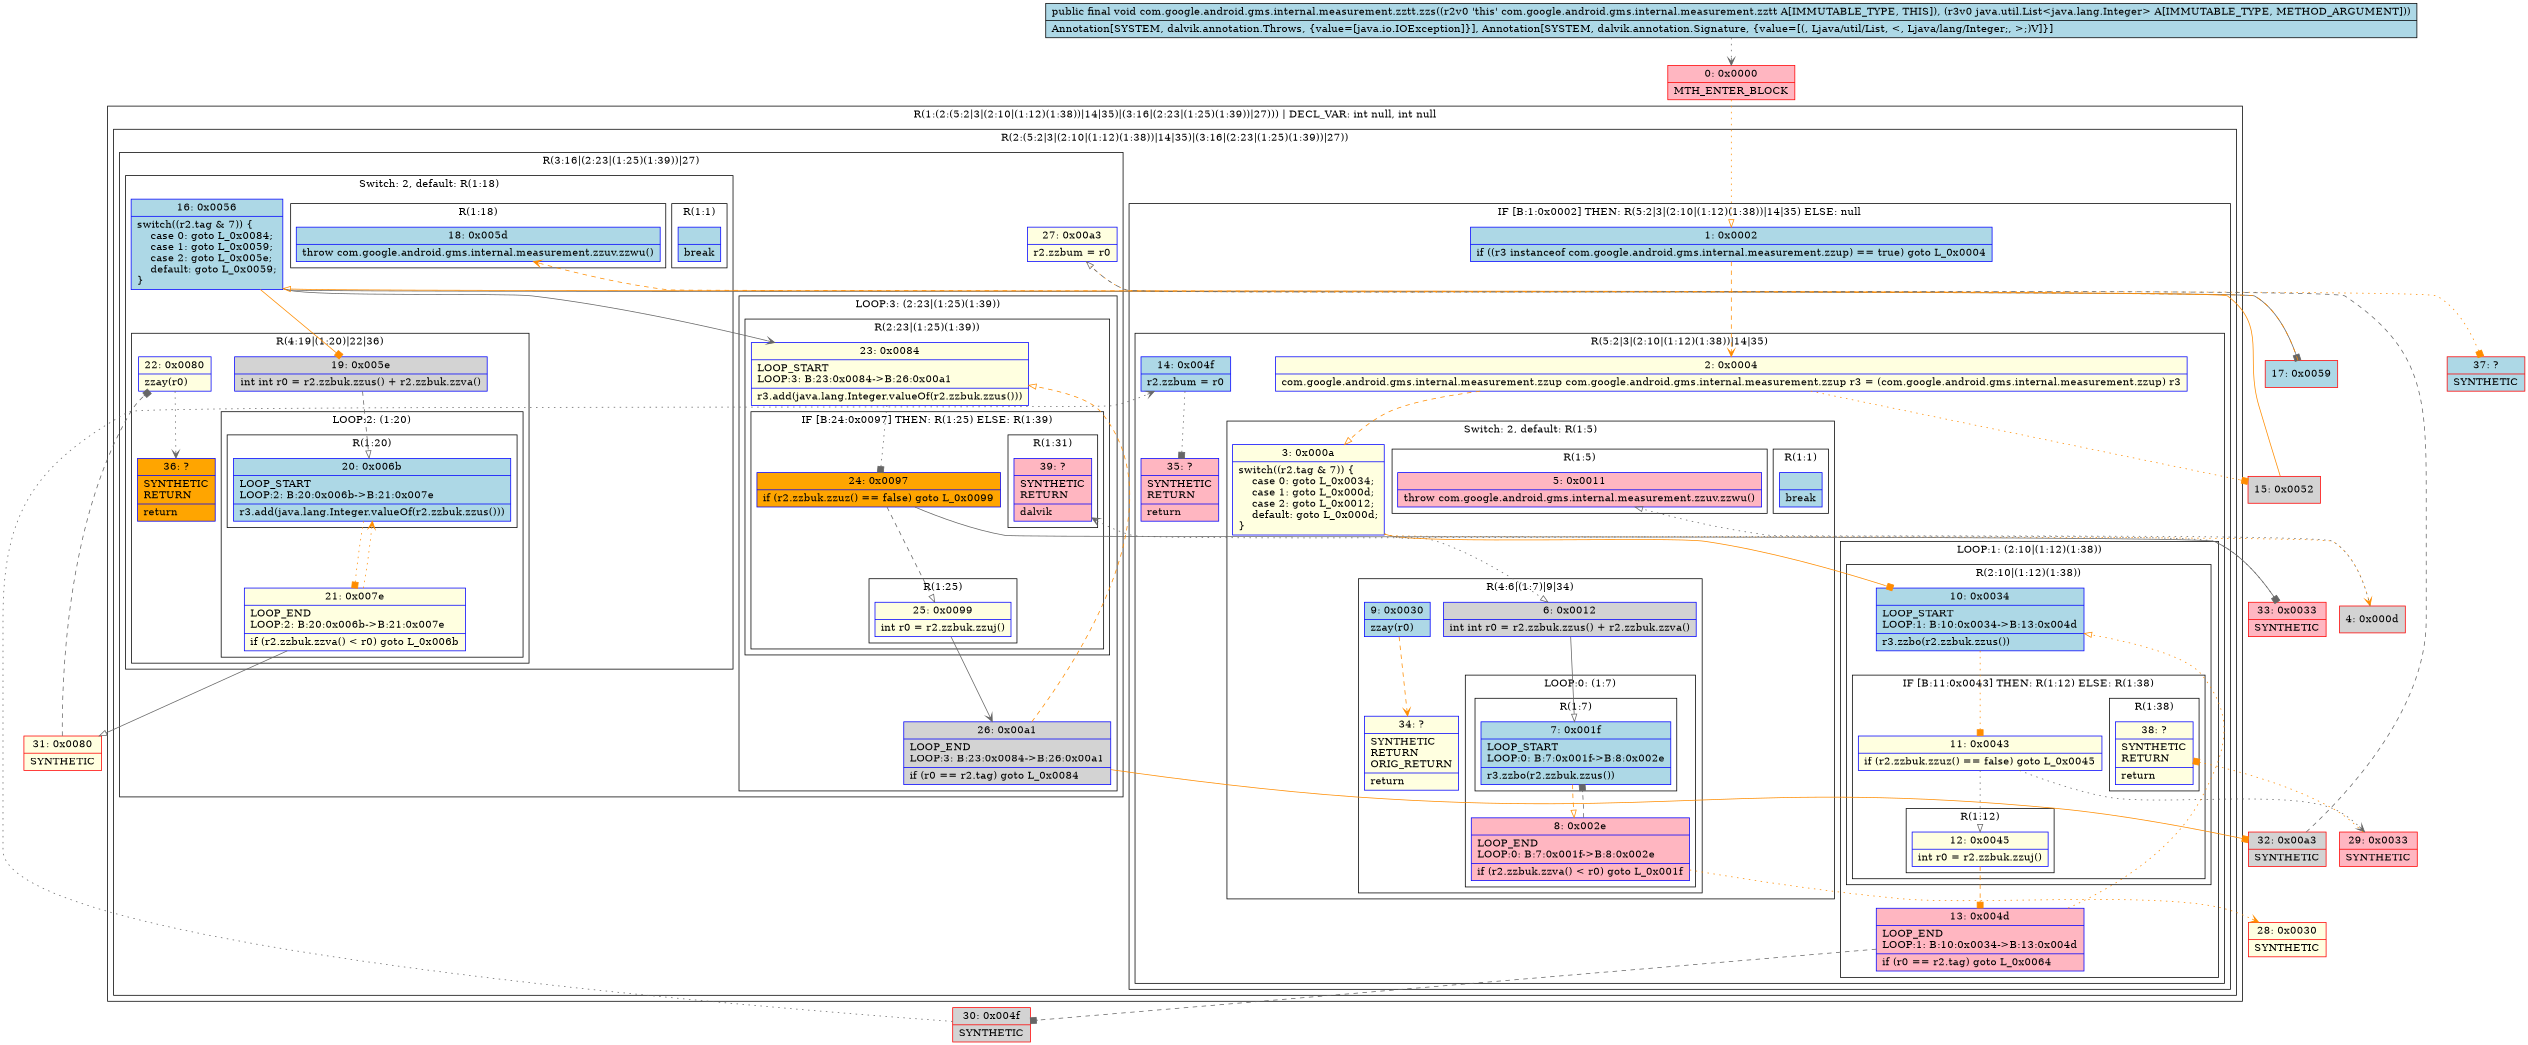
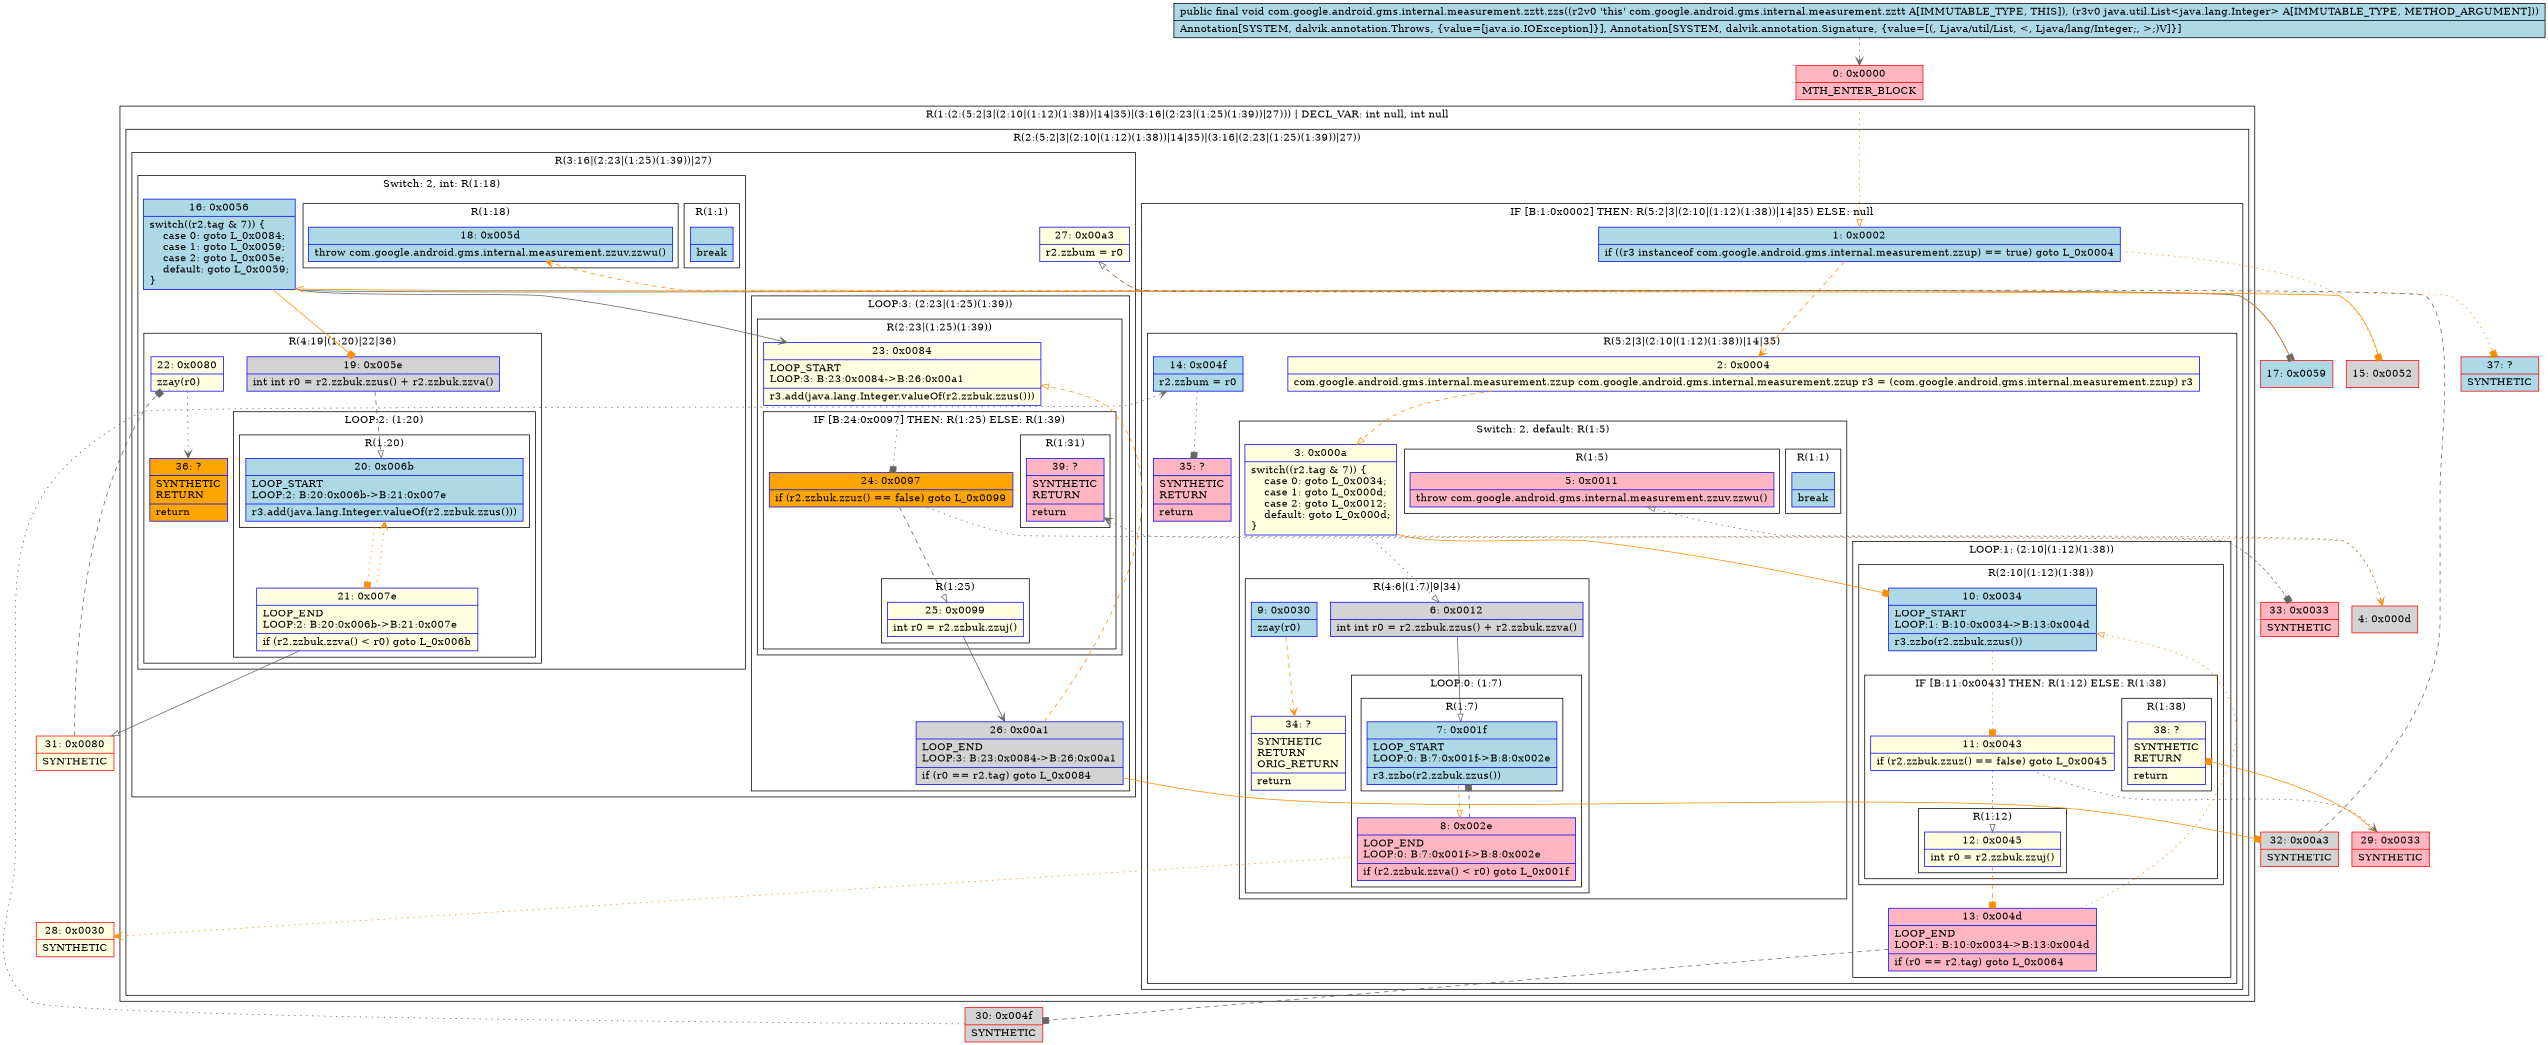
(429, 184) -> (442, 184)
(2025, 436) -> (2267, 270)
(1036, 512) -> (1050, 512)
(1603, 537) -> (1615, 537)
(2287, 787) -> (2299, 787)
